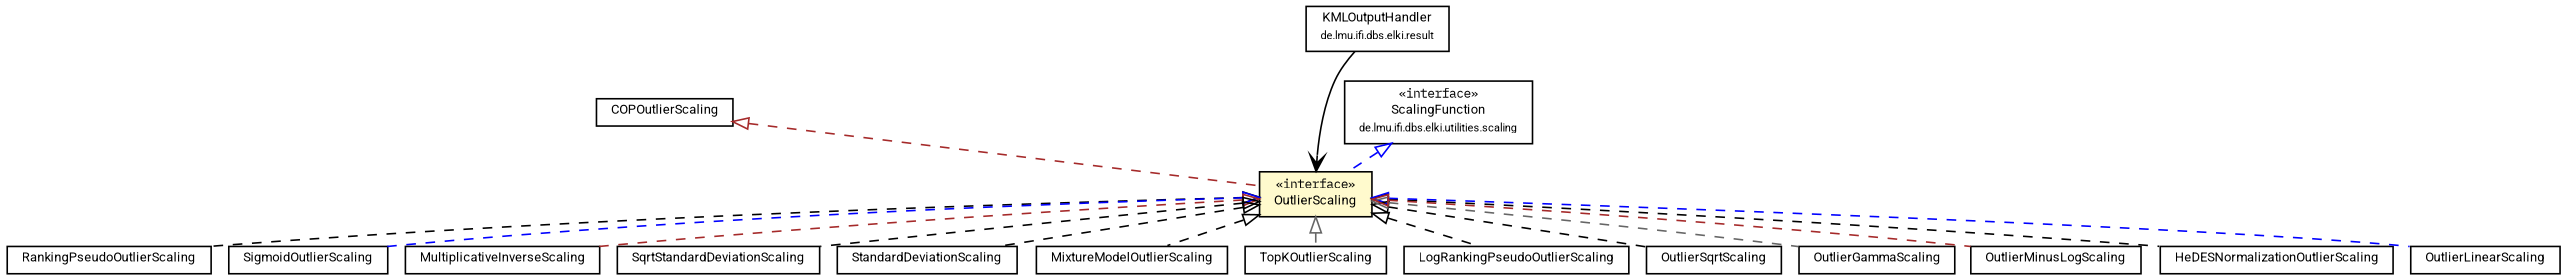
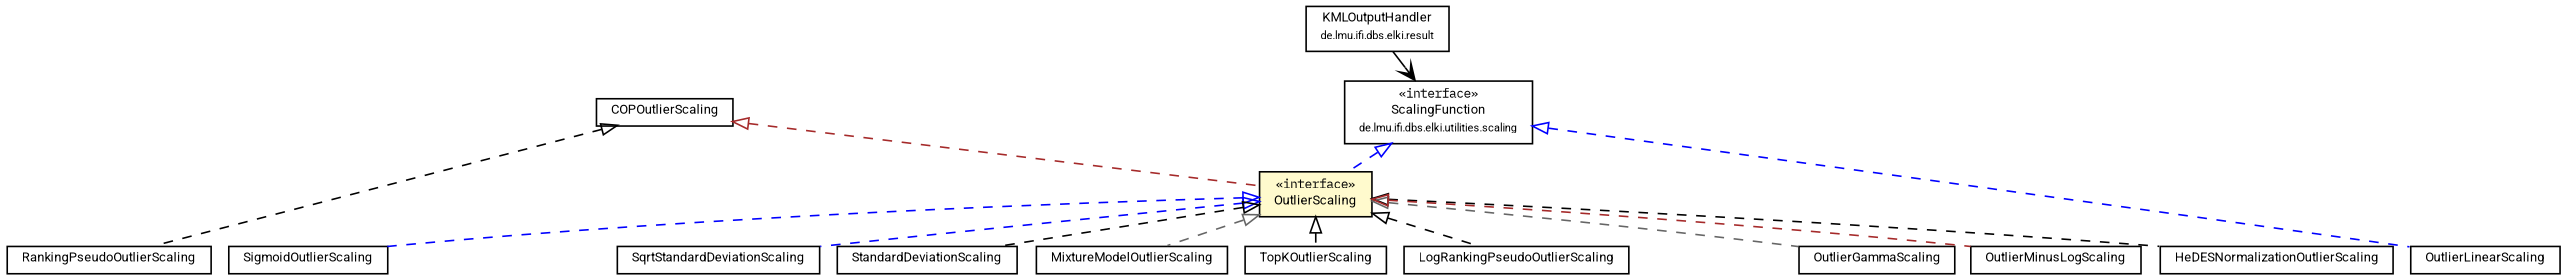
(1328, 100) -> (1399, 59)
(1899, 218) -> (1979, 187)
(1032, 224) -> (1032, 224)
(468, 229) -> (378, 187)
(1205, 233) -> (1205, 233)
(1316, 239) -> (1316, 239)
(502, 259) -> none
(1714, 259) -> none
